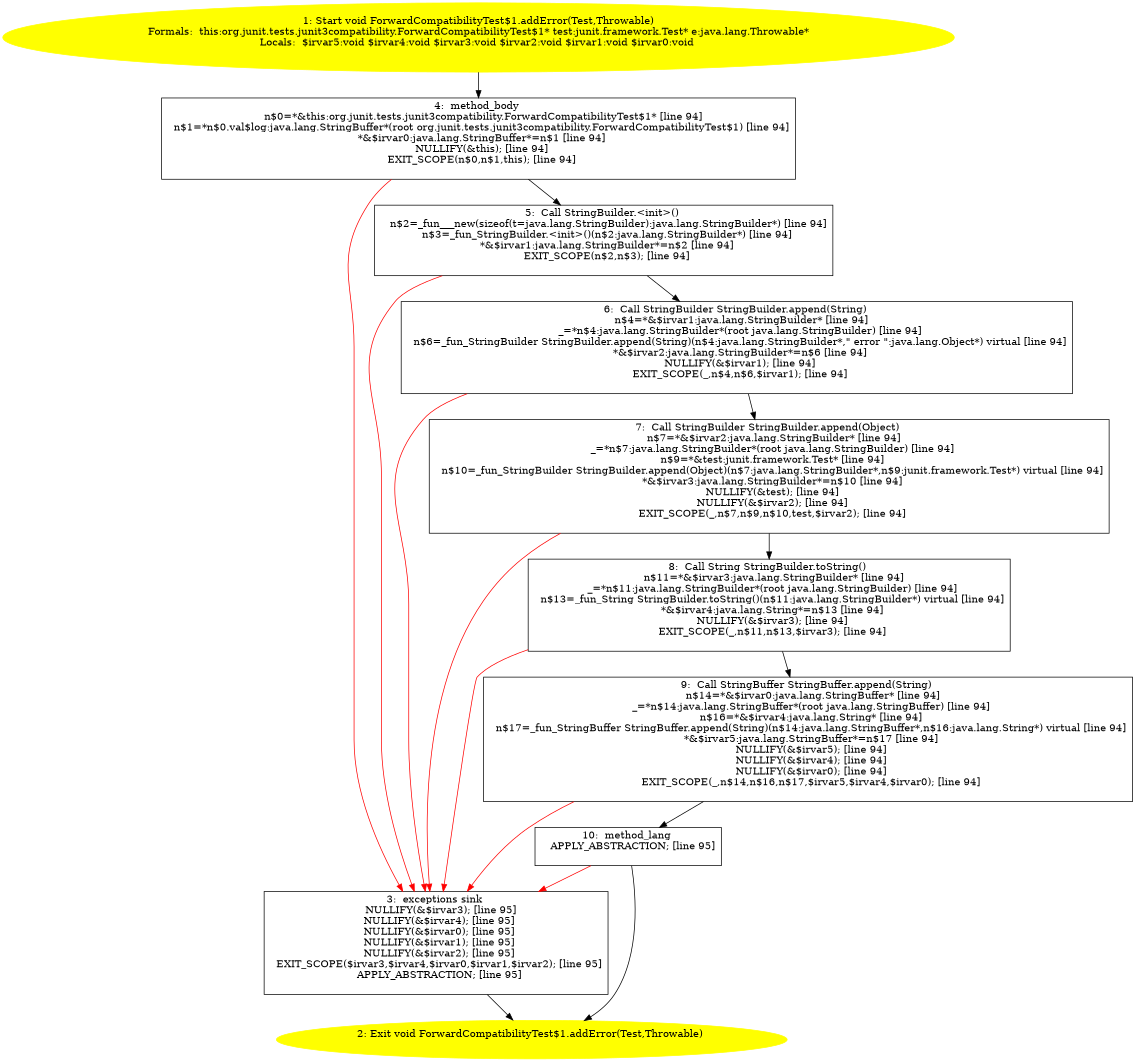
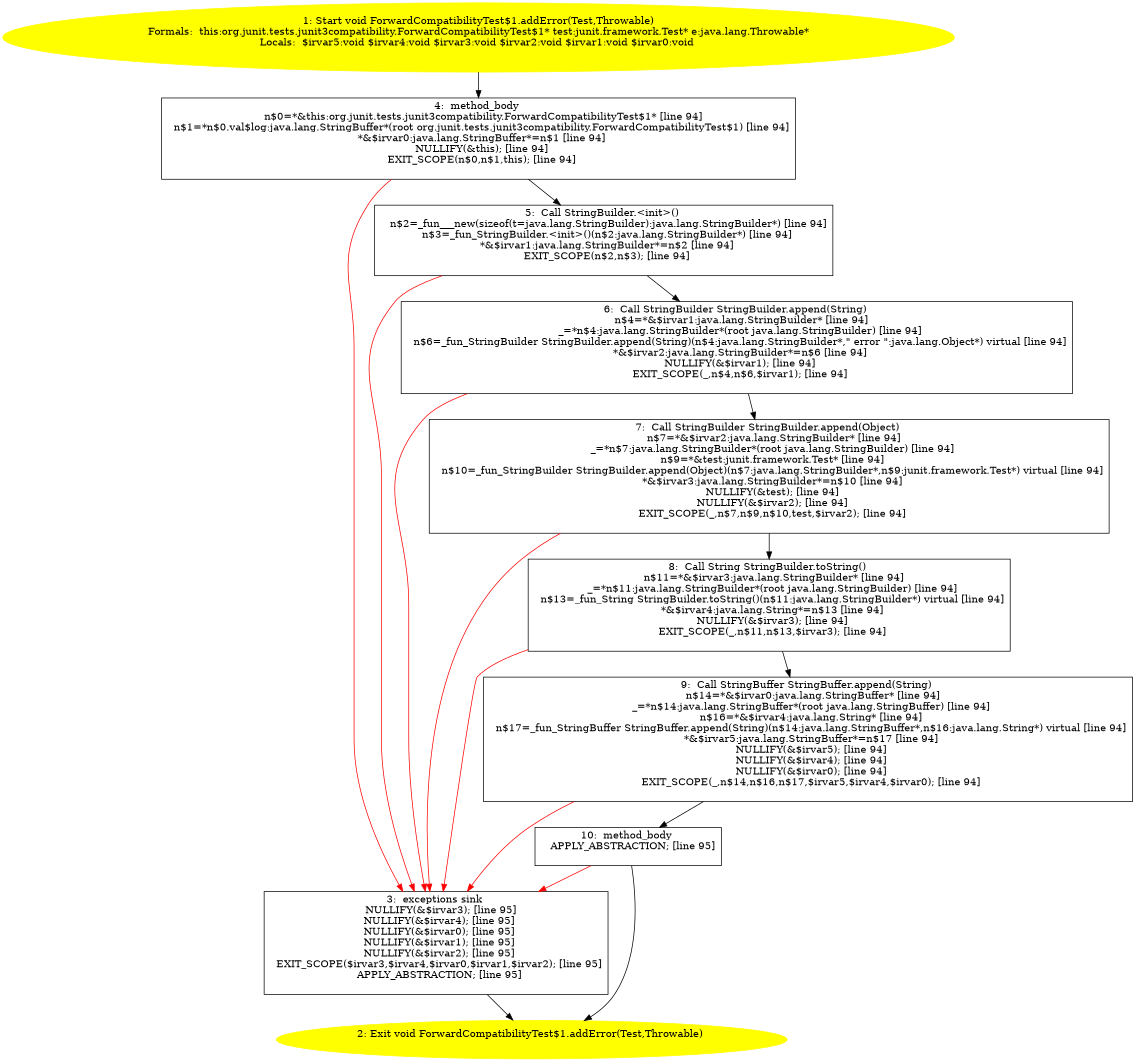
(628, 847) -> (628, 847)
